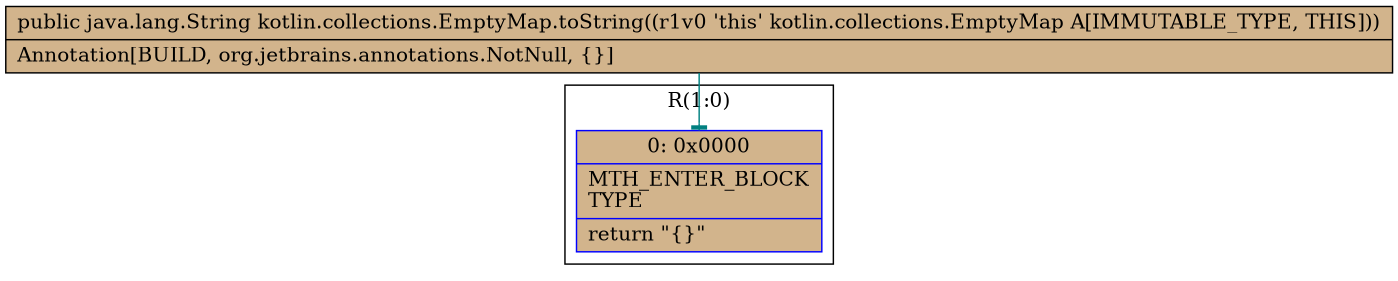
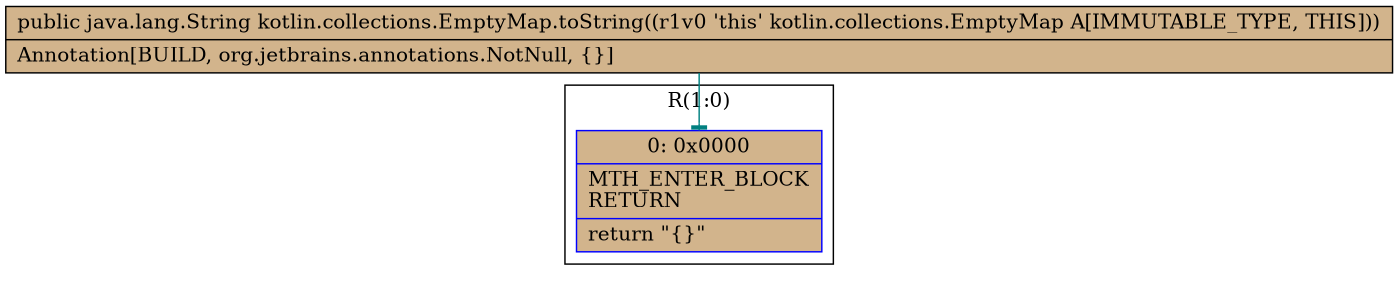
(616, 201) -> (635, 201)
